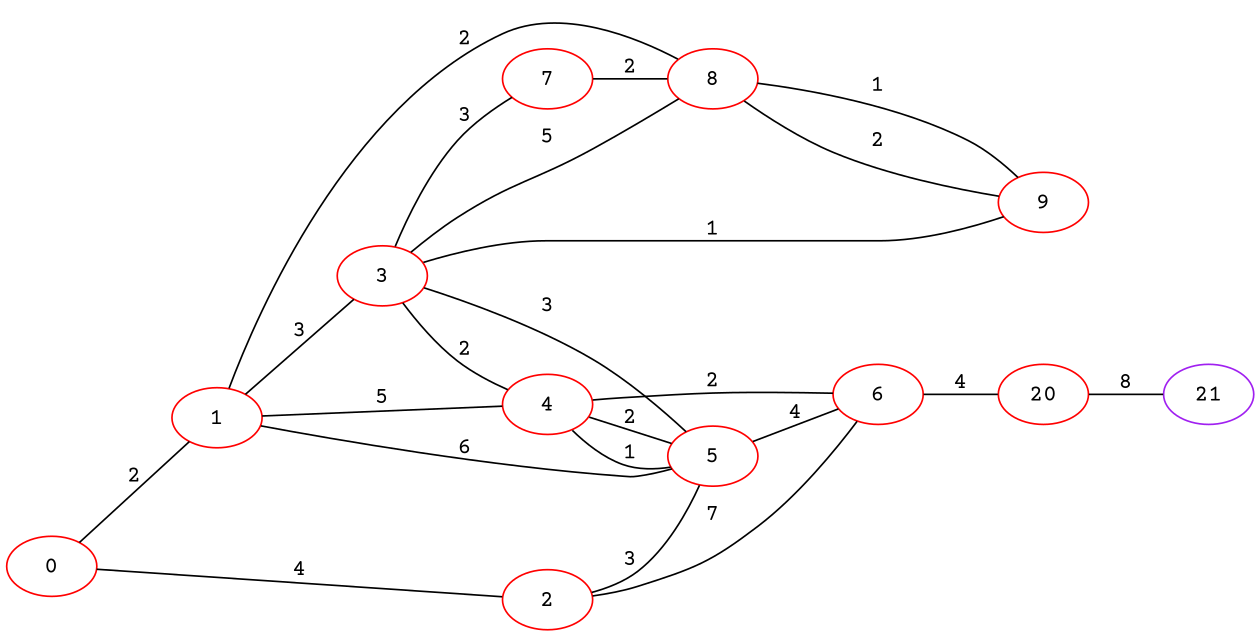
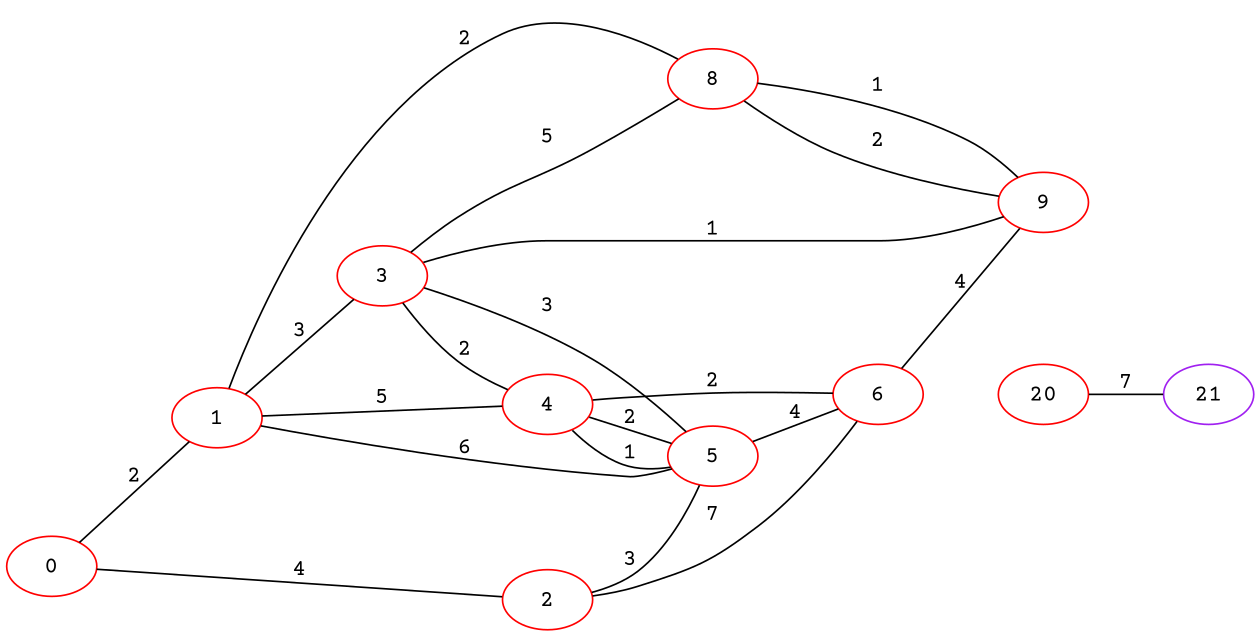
(548, 79) -> none
(1126, 382) -> (1126, 382)
(961, 394) -> (961, 298)
